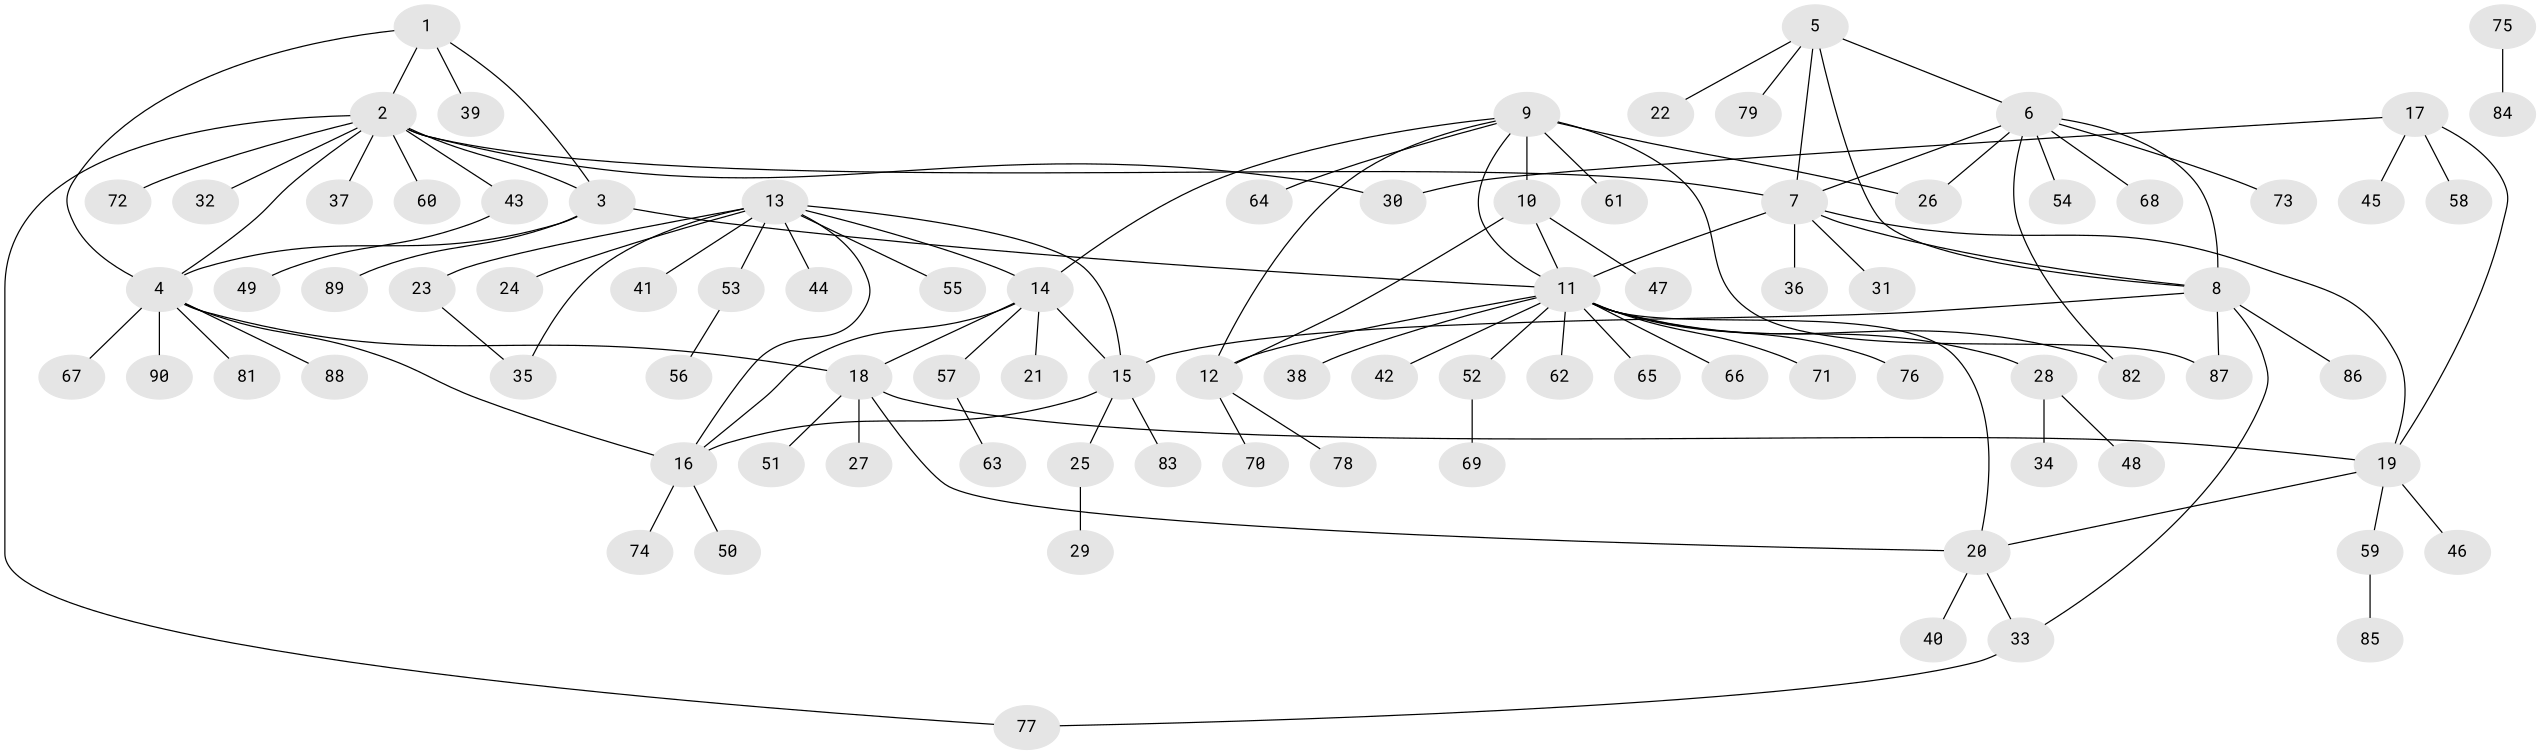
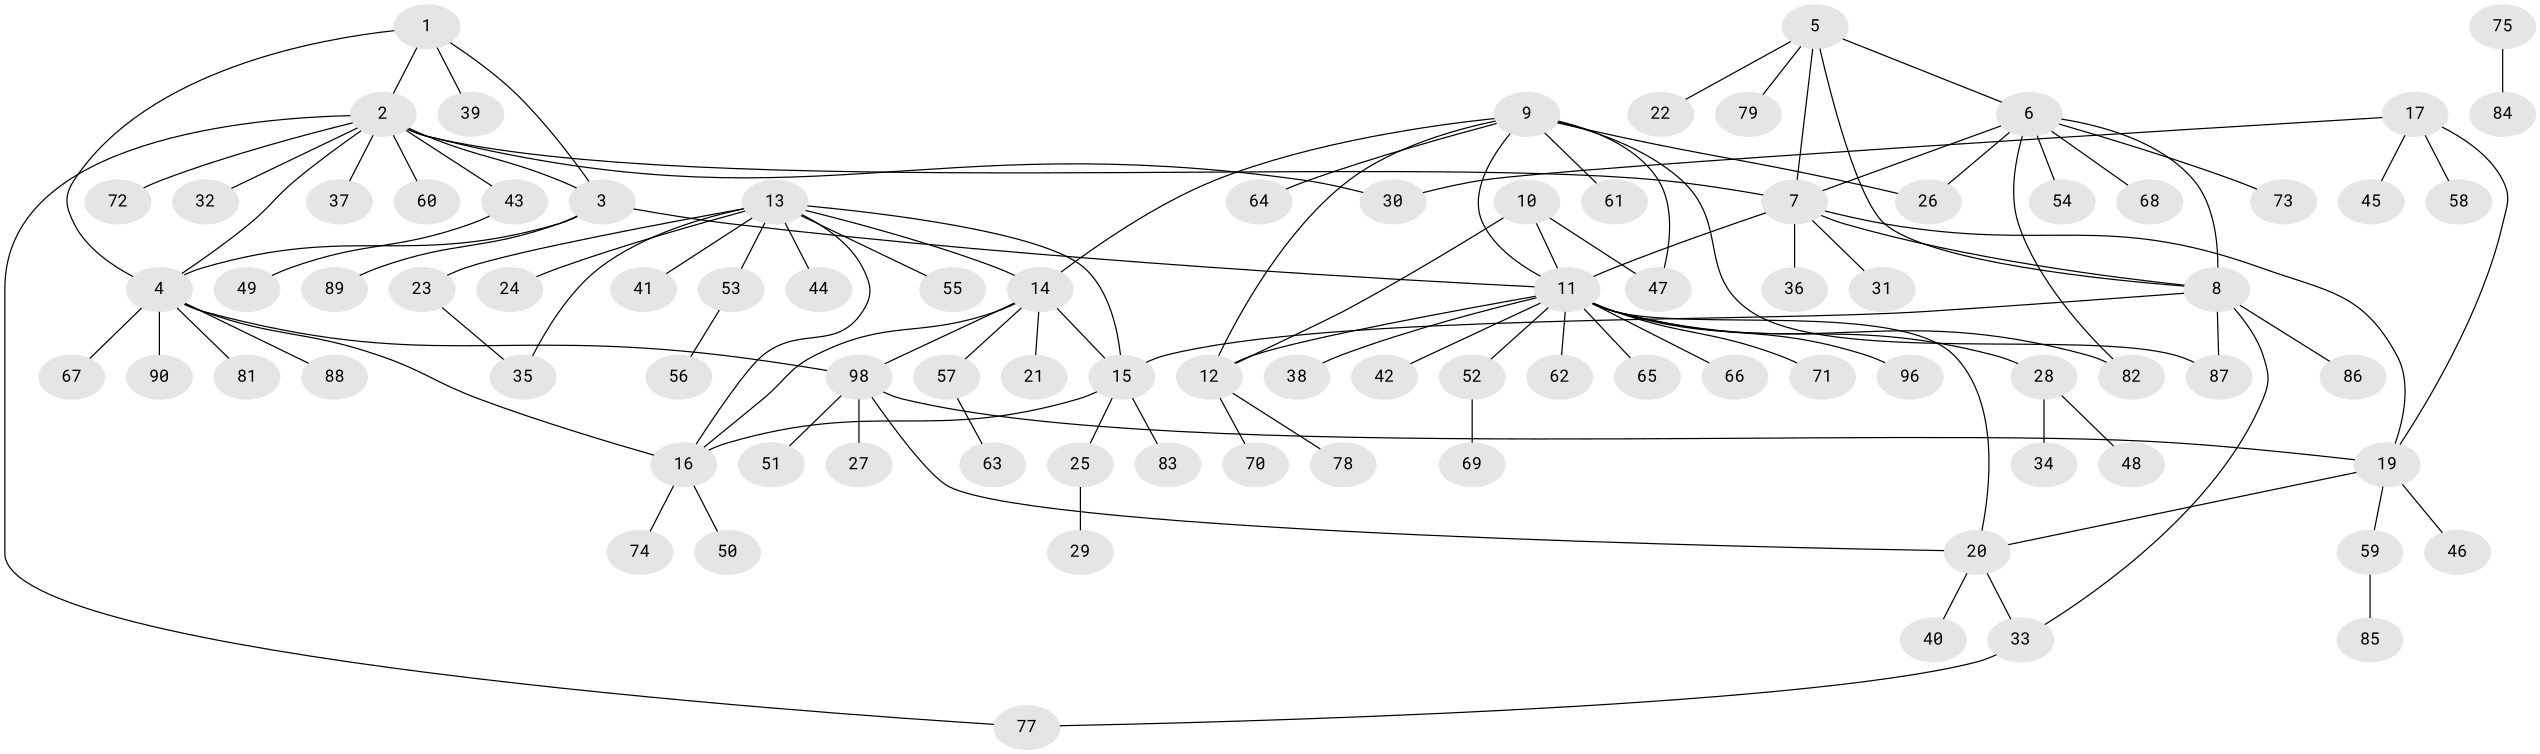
(1527, 158) -> (1664, 191)
(859, 377) -> (859, 377)
(1910, 377) -> (1910, 377)
